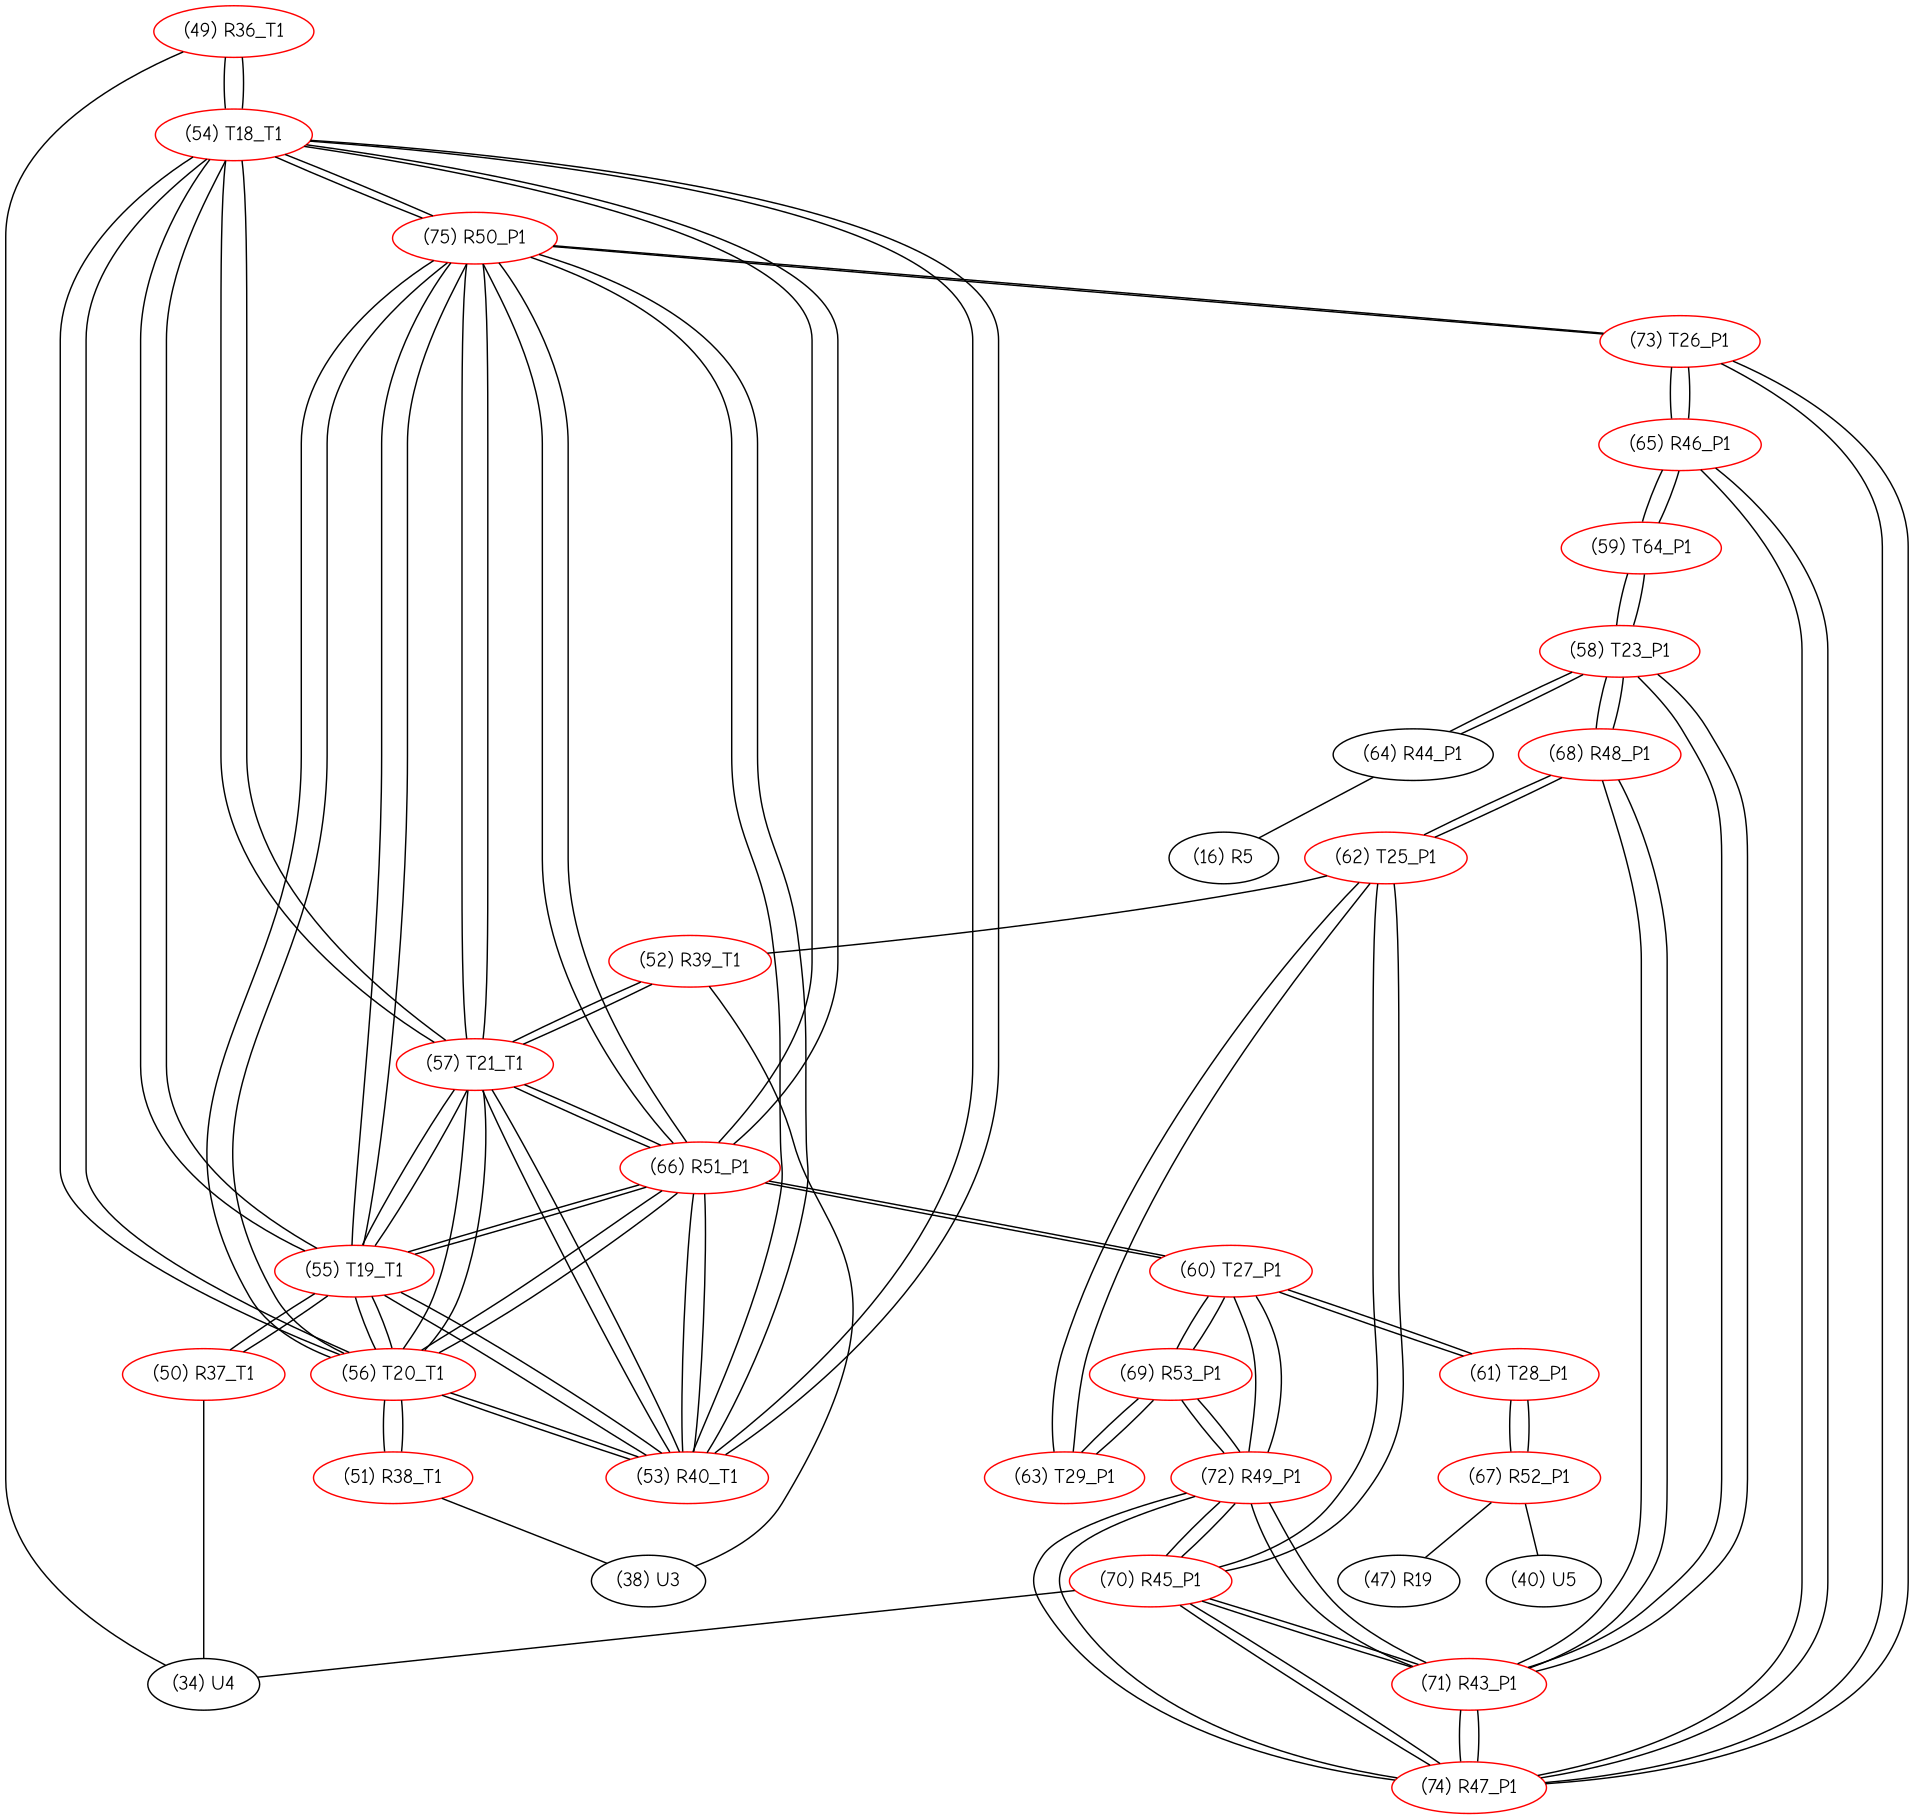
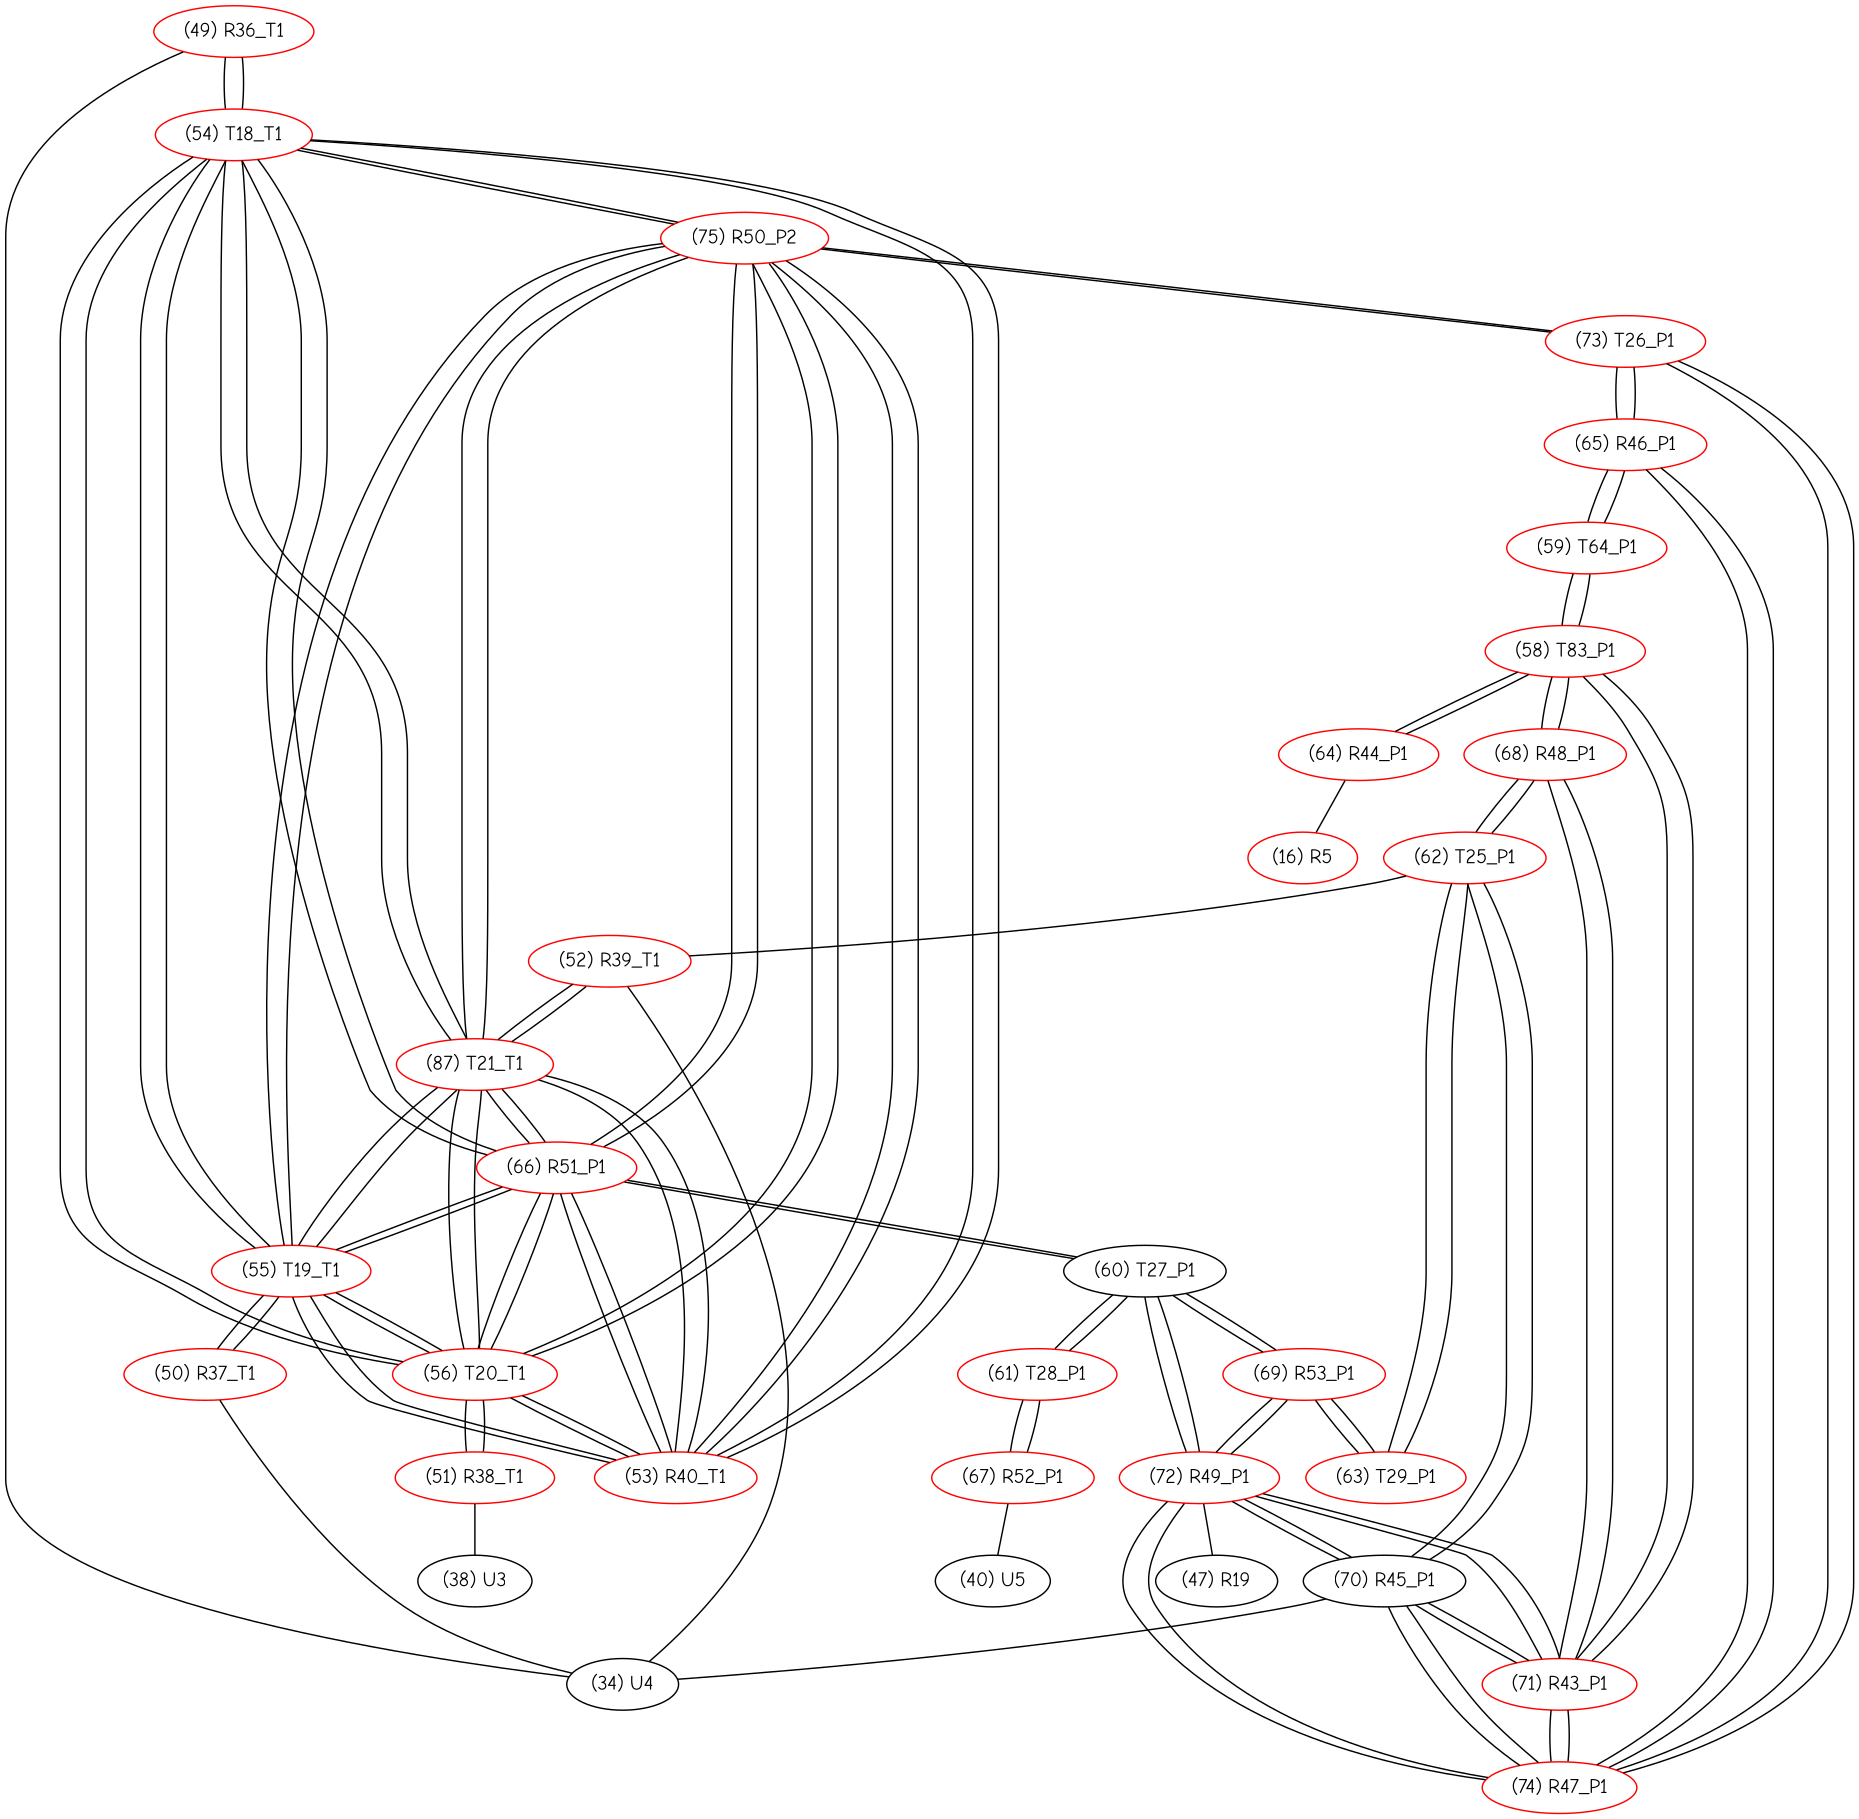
(475, 238) -> (745, 238)
(1620, 651) -> (1565, 651)
(1413, 755) -> (1359, 755)
(1224, 858) -> (1303, 858)
(475, 1065) -> (475, 1065)
(1231, 1271) -> (1145, 1271)
(851, 1290) -> (781, 1329)
(1458, 1530) -> (1208, 1530)
(1151, 1581) -> (1385, 1581)
